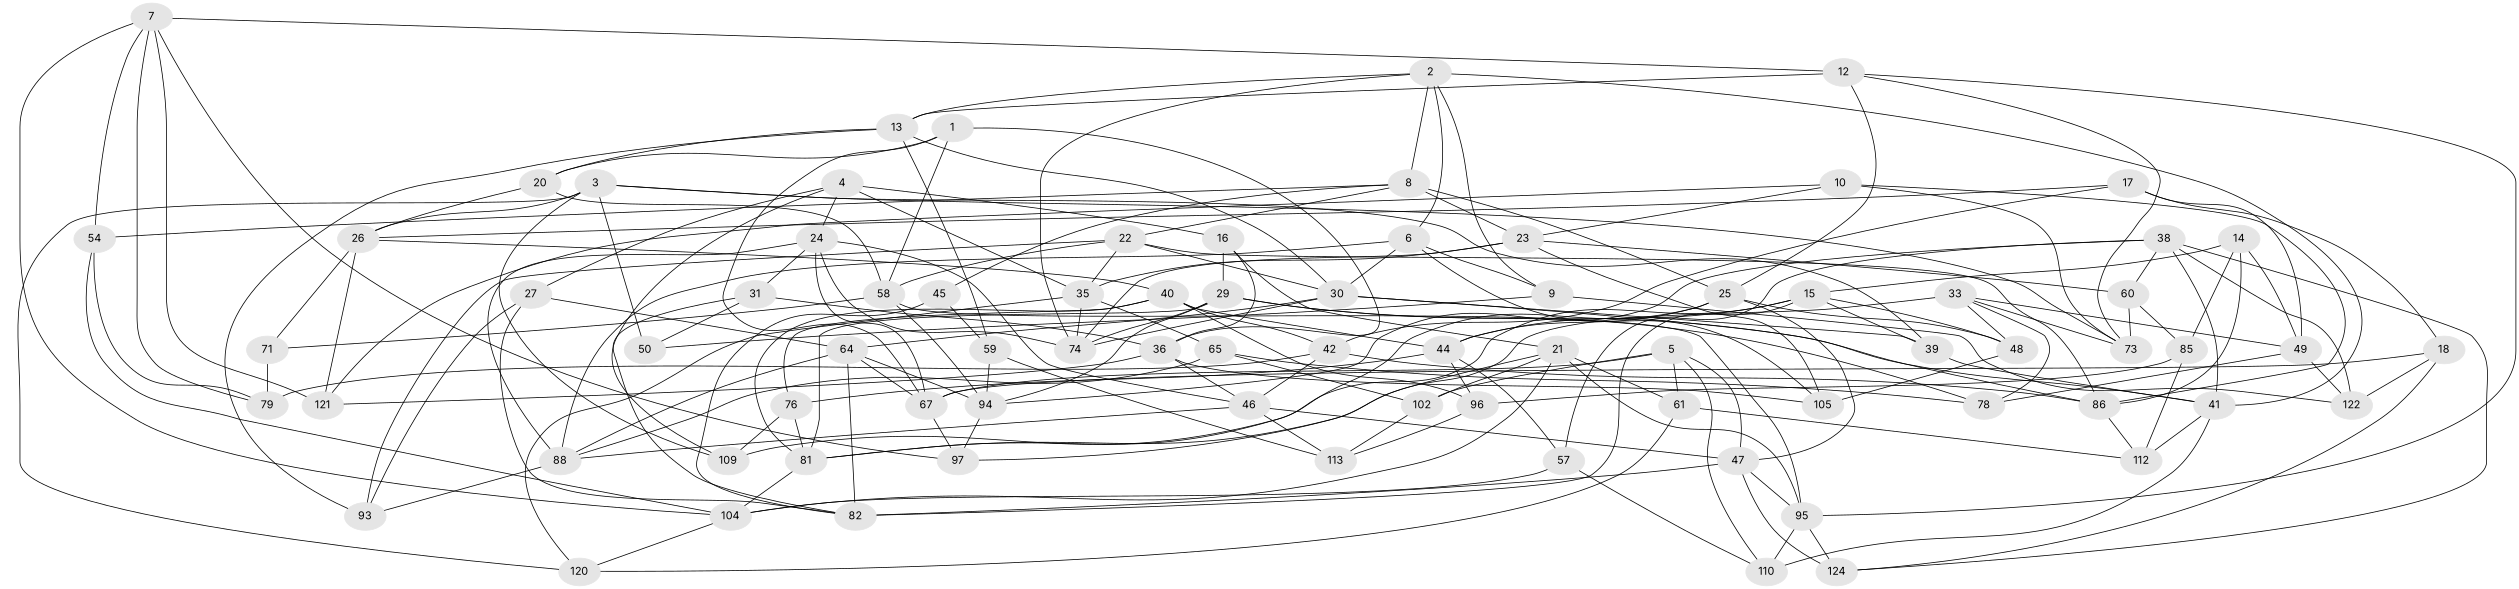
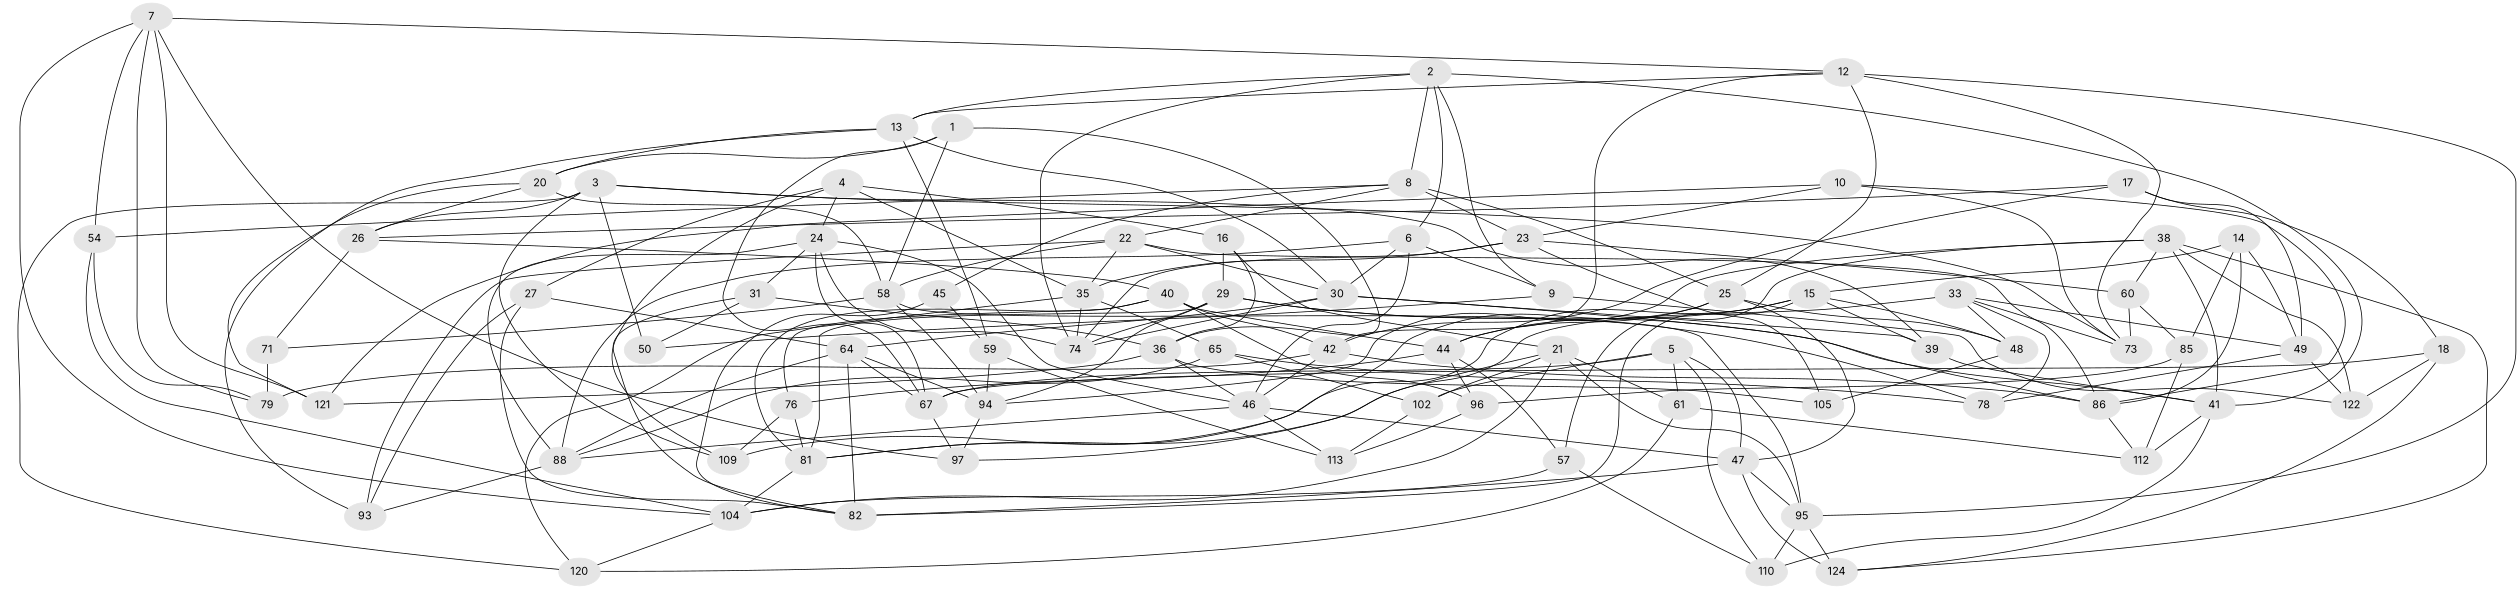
none -> (1595, 213)
(1618, 321) -> (1341, 325)
(341, 322) -> (282, 255)
